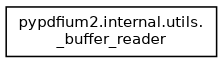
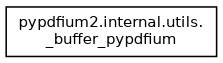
(111, 32) -> (111, 32)
